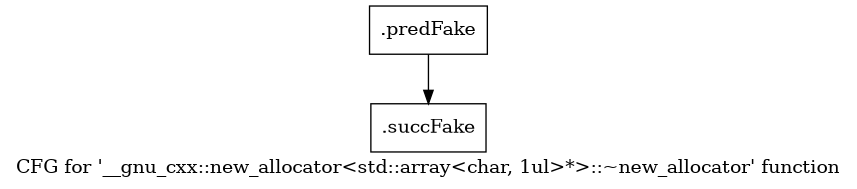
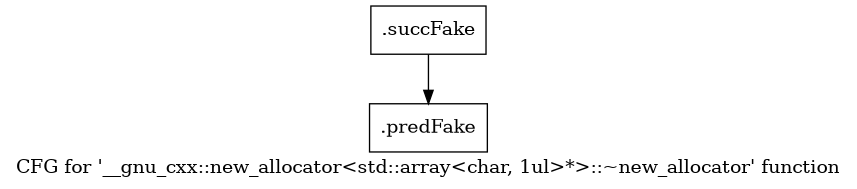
(428, 72) -> (428, 72)
